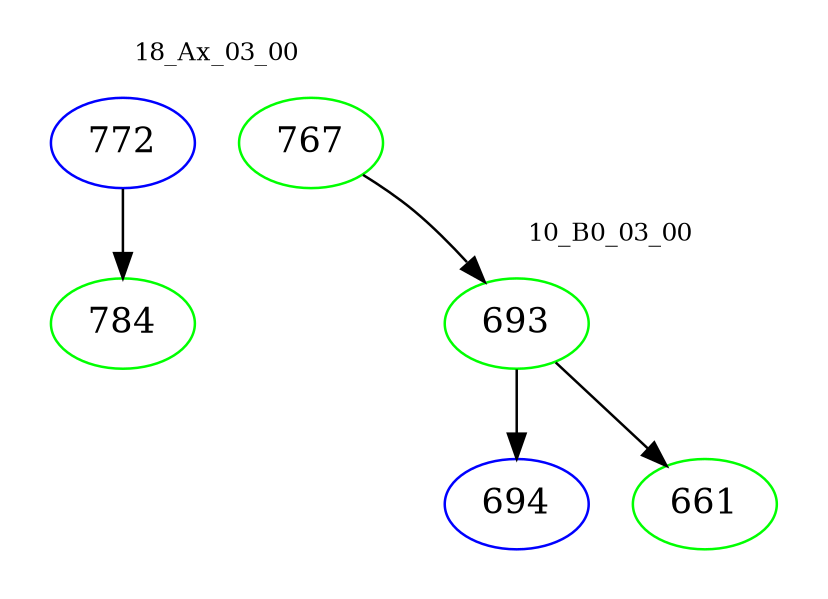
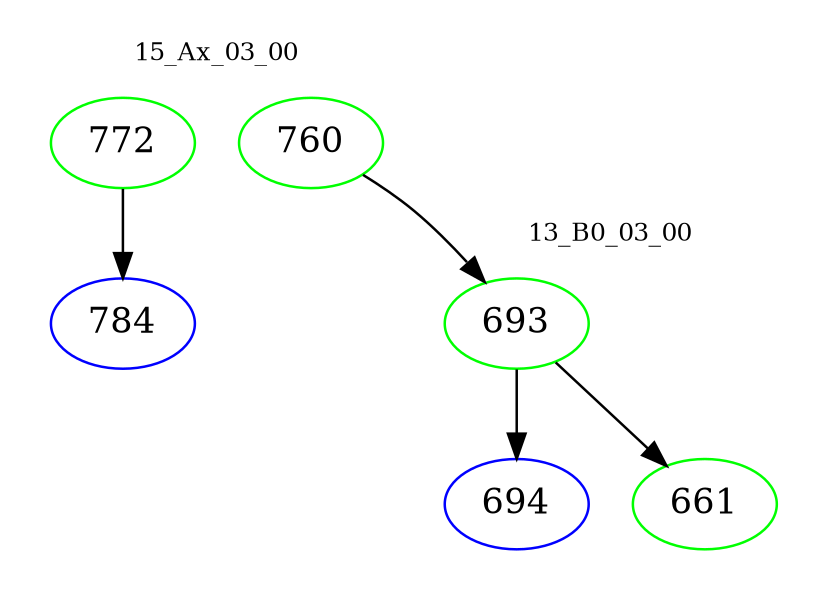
(217, 54) -> (217, 54)
(123, 143) -> (123, 143)
(311, 143) -> (311, 143)
(611, 235) -> (611, 235)
(123, 324) -> (123, 324)
